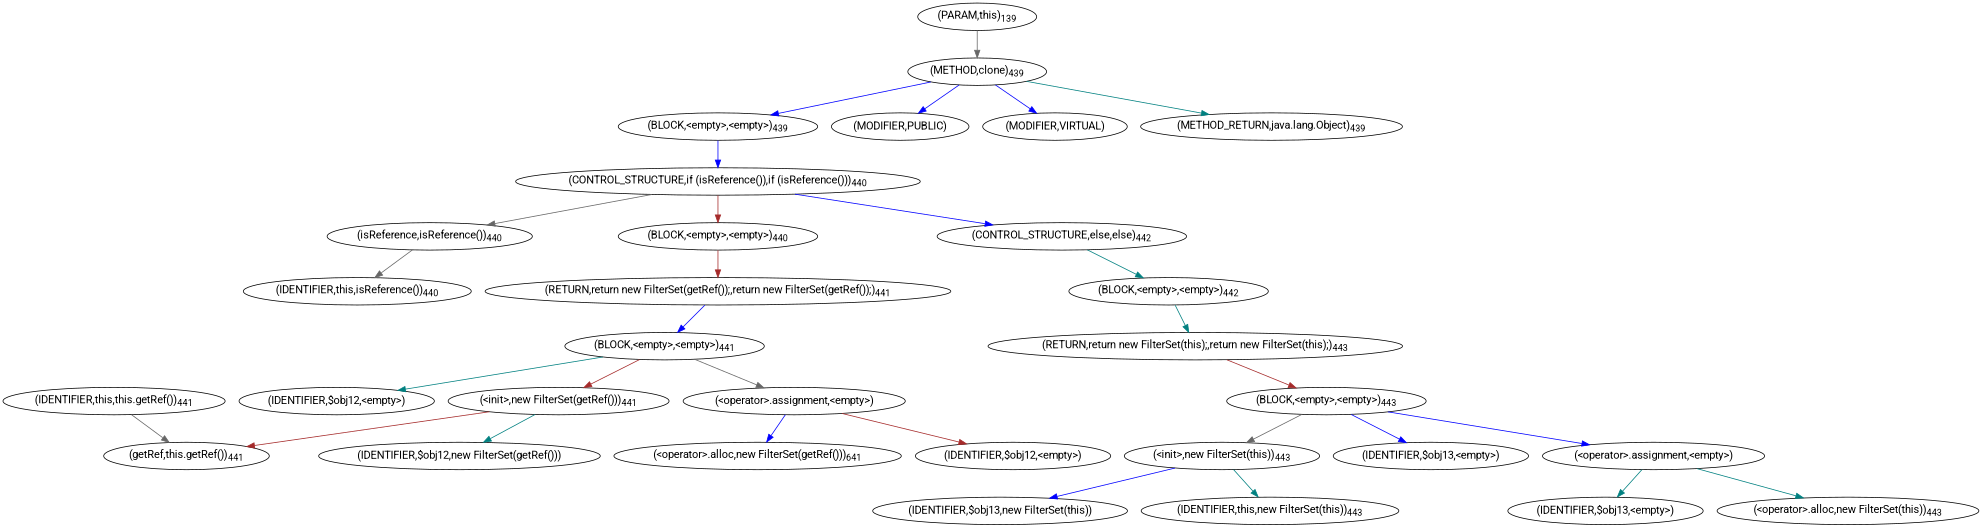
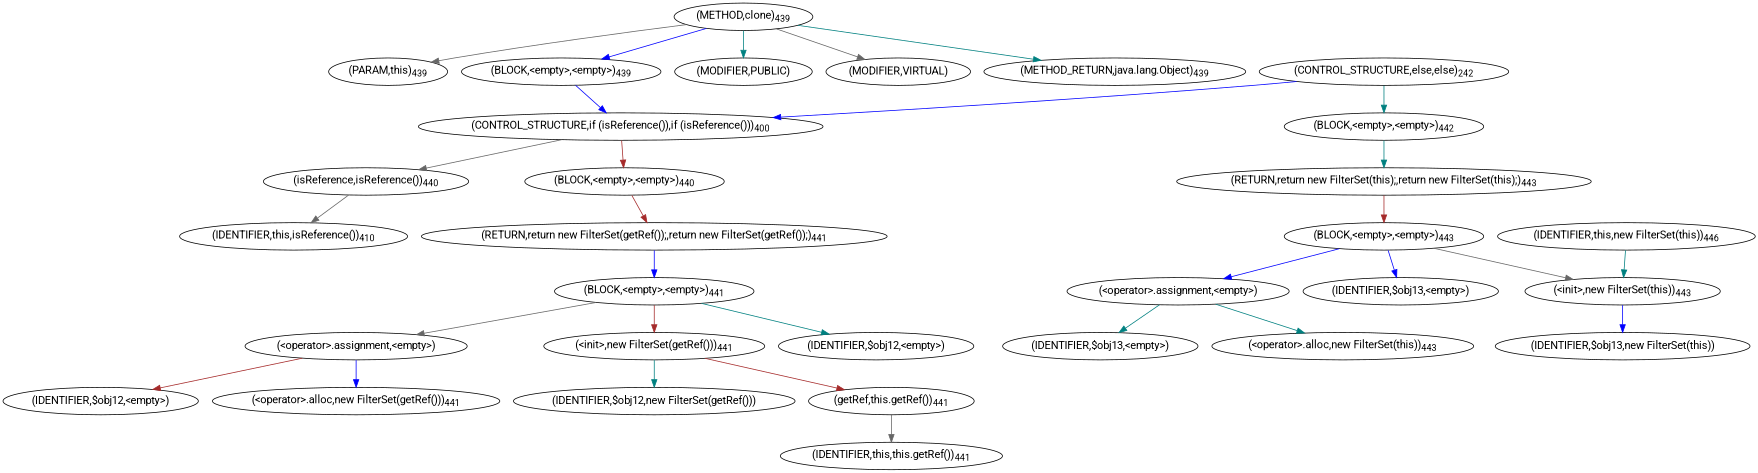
(1009, 16) -> (420, 71)
(977, 40) -> (562, 41)
(942, 97) -> (743, 40)
(1013, 97) -> (817, 43)
(859, 180) -> (762, 125)
(890, 209) -> (1039, 101)
(1144, 235) -> (1466, 71)
(431, 290) -> (367, 235)
(147, 426) -> (891, 425)
(854, 455) -> (453, 400)
(1243, 480) -> (1625, 260)
(1355, 510) -> (1711, 235)
